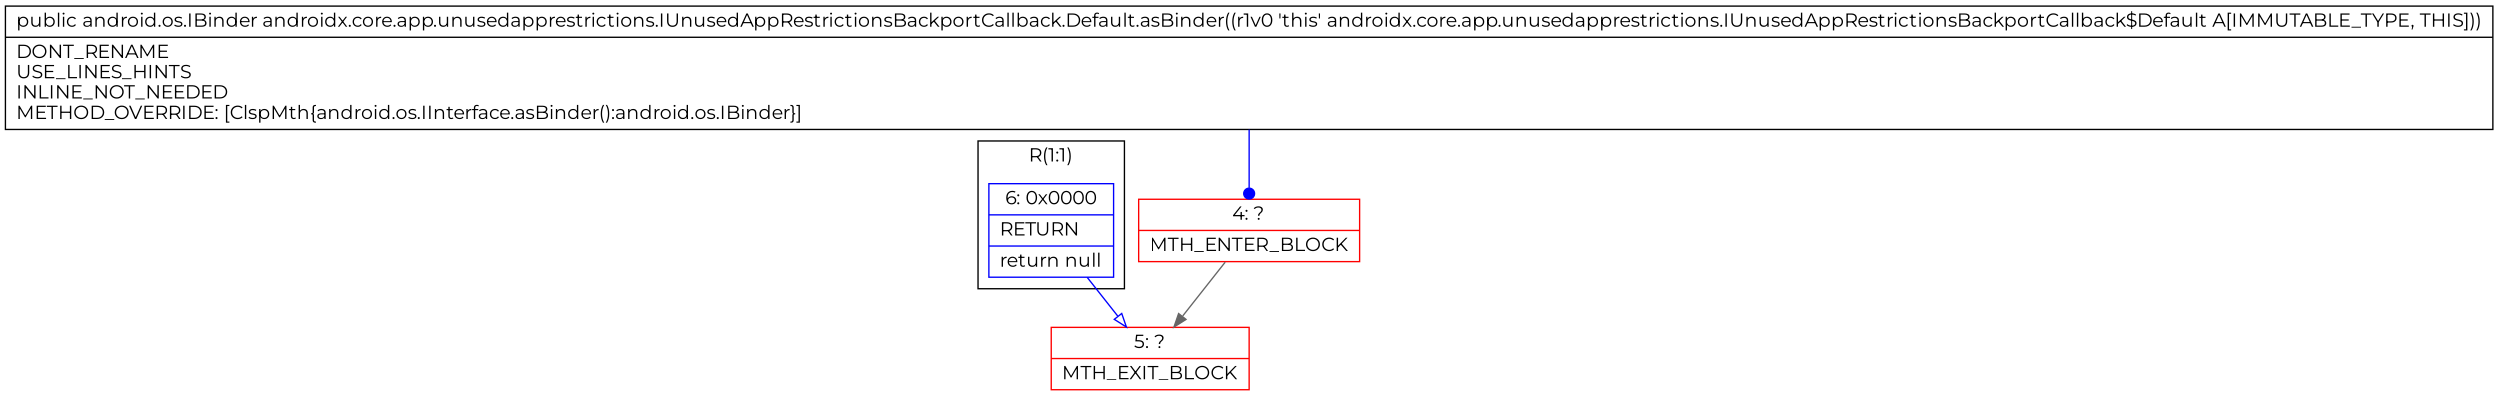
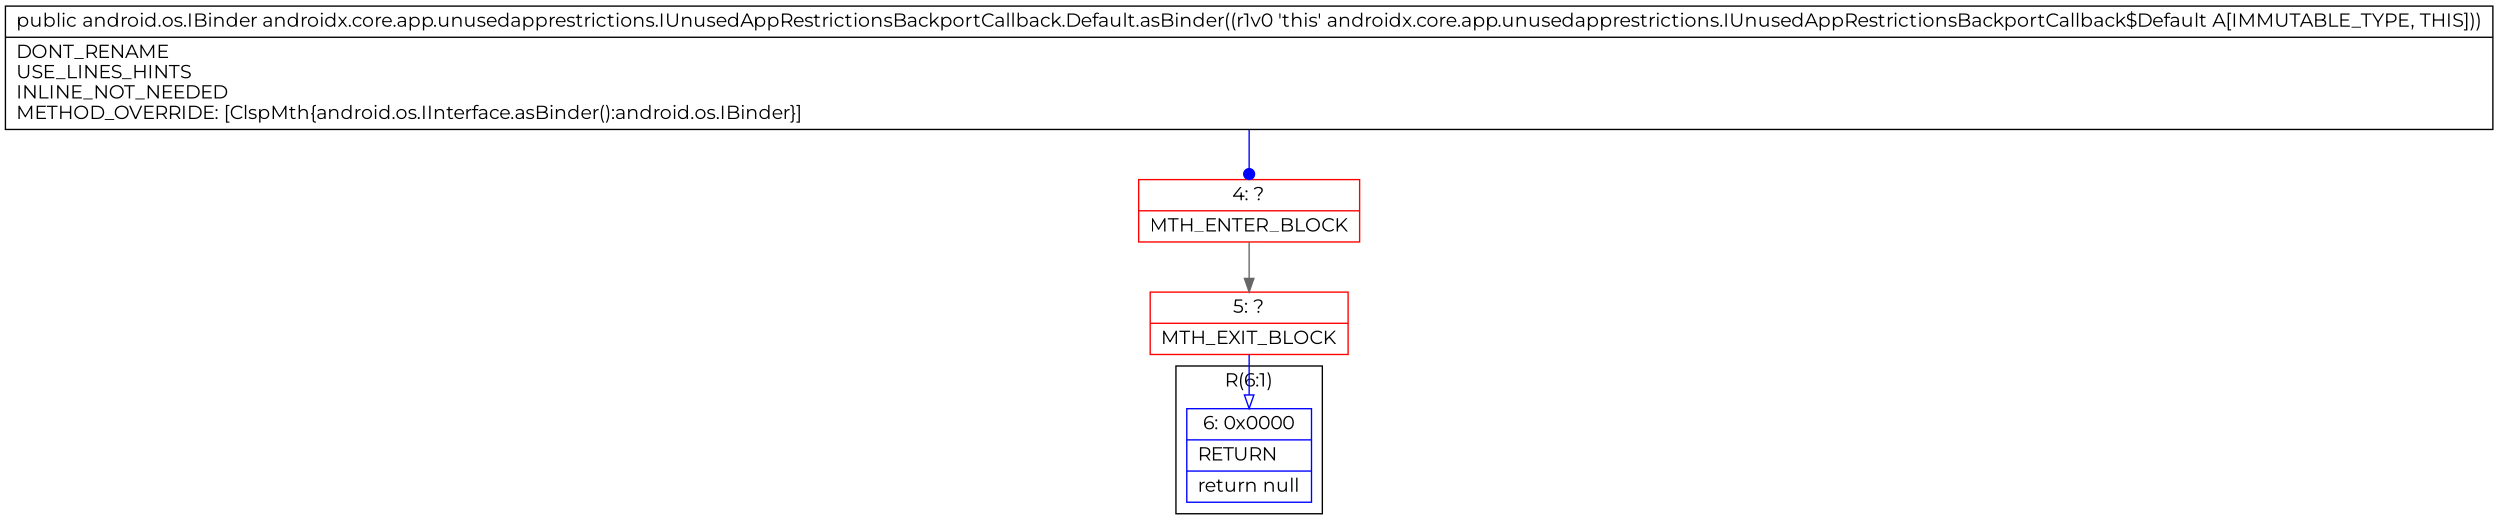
(1051, 157) -> (1249, 382)
(1103, 298) -> (1249, 375)
